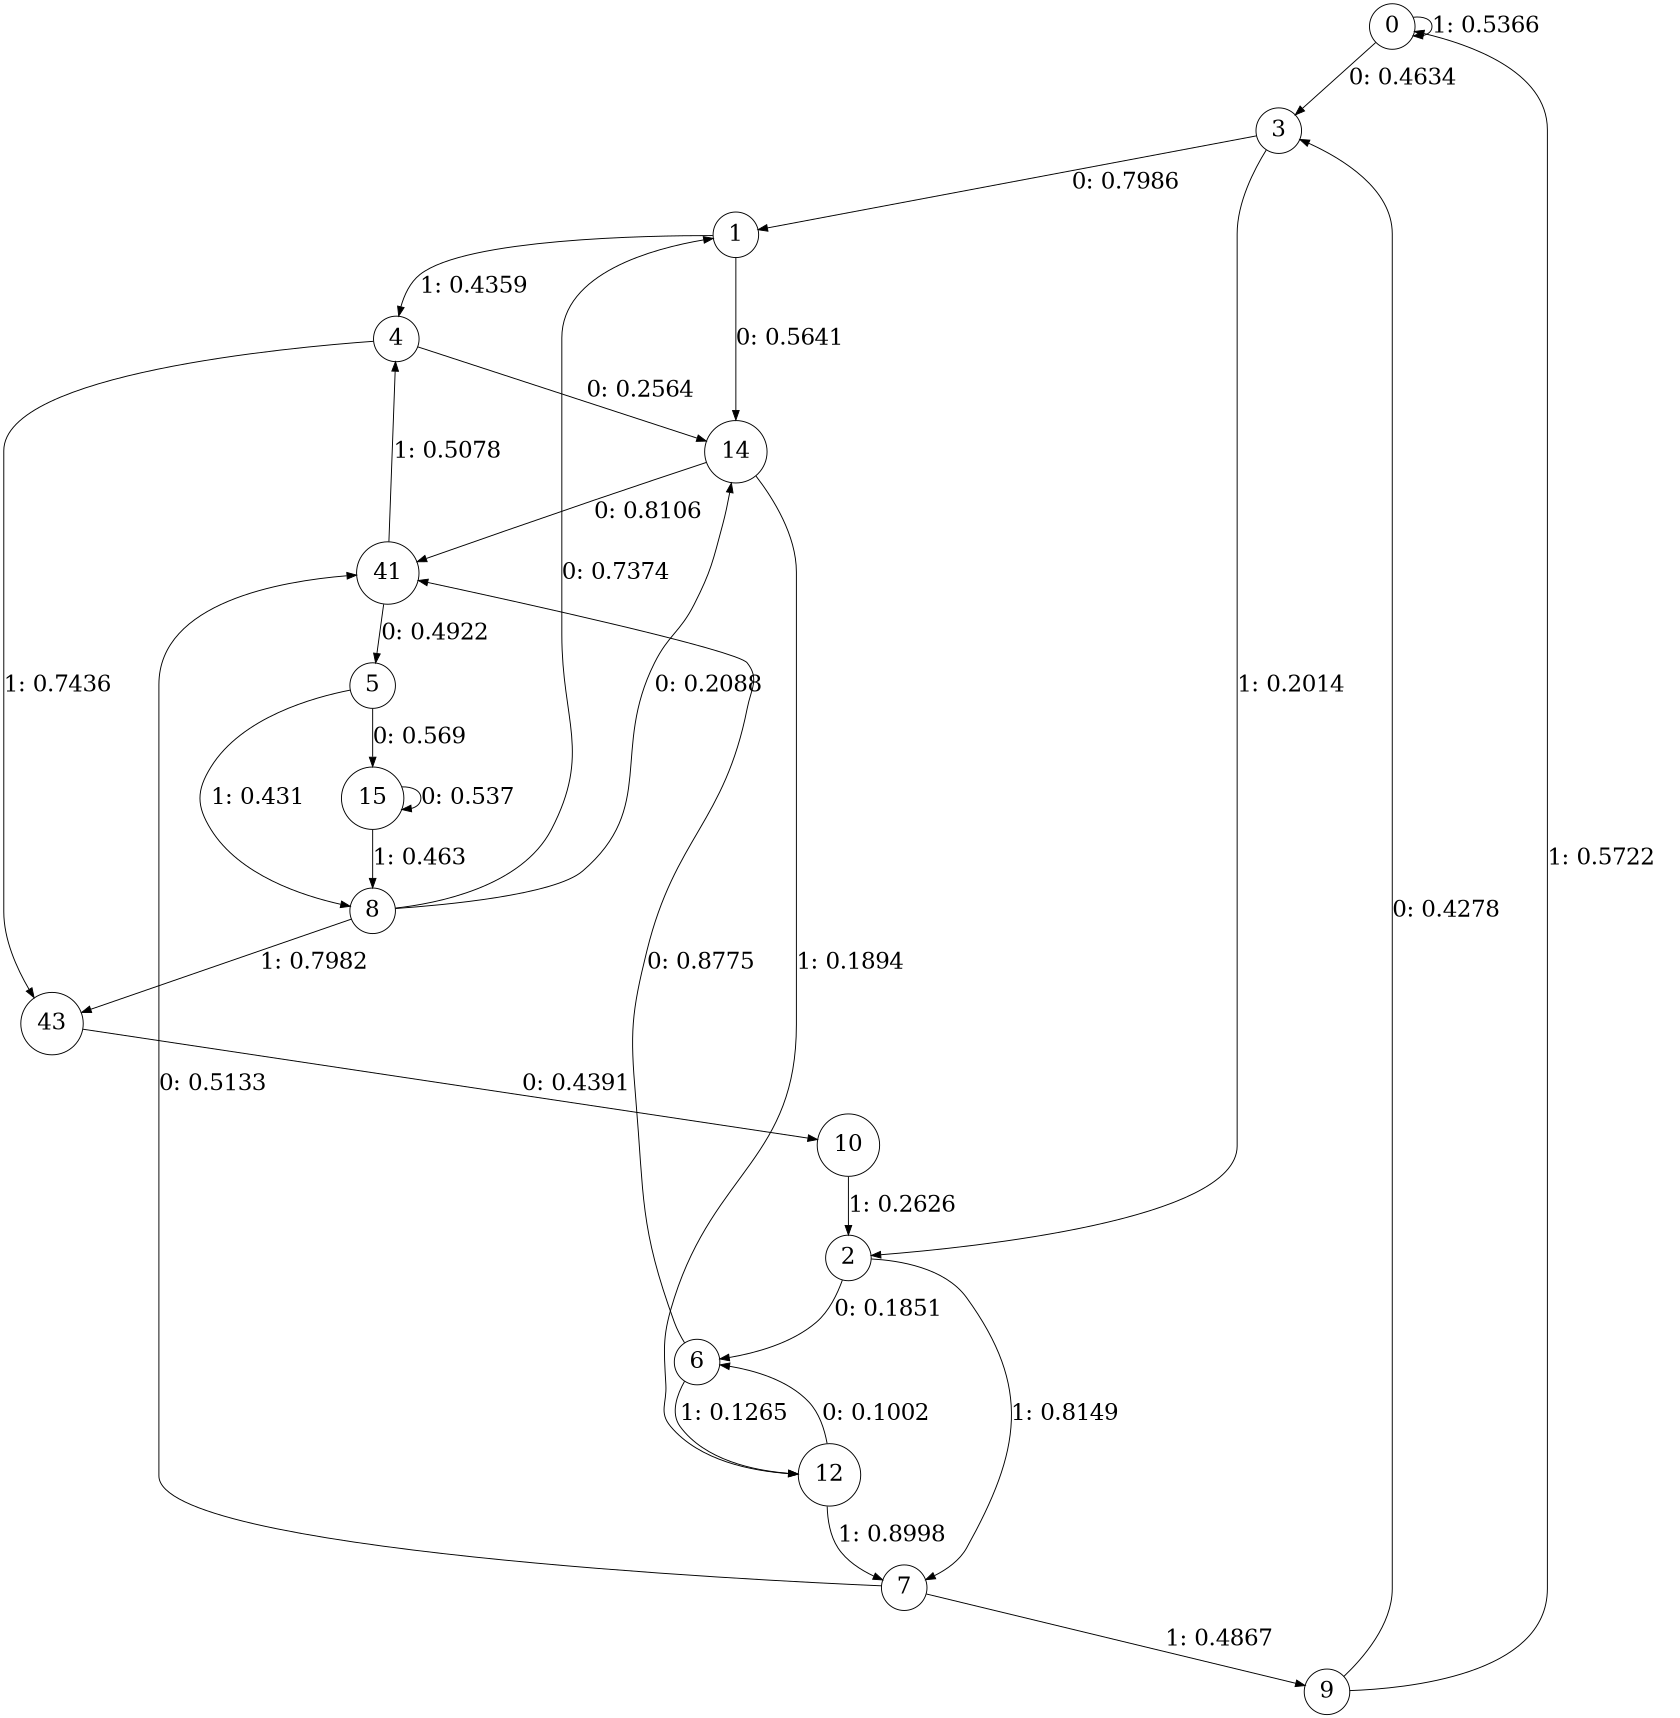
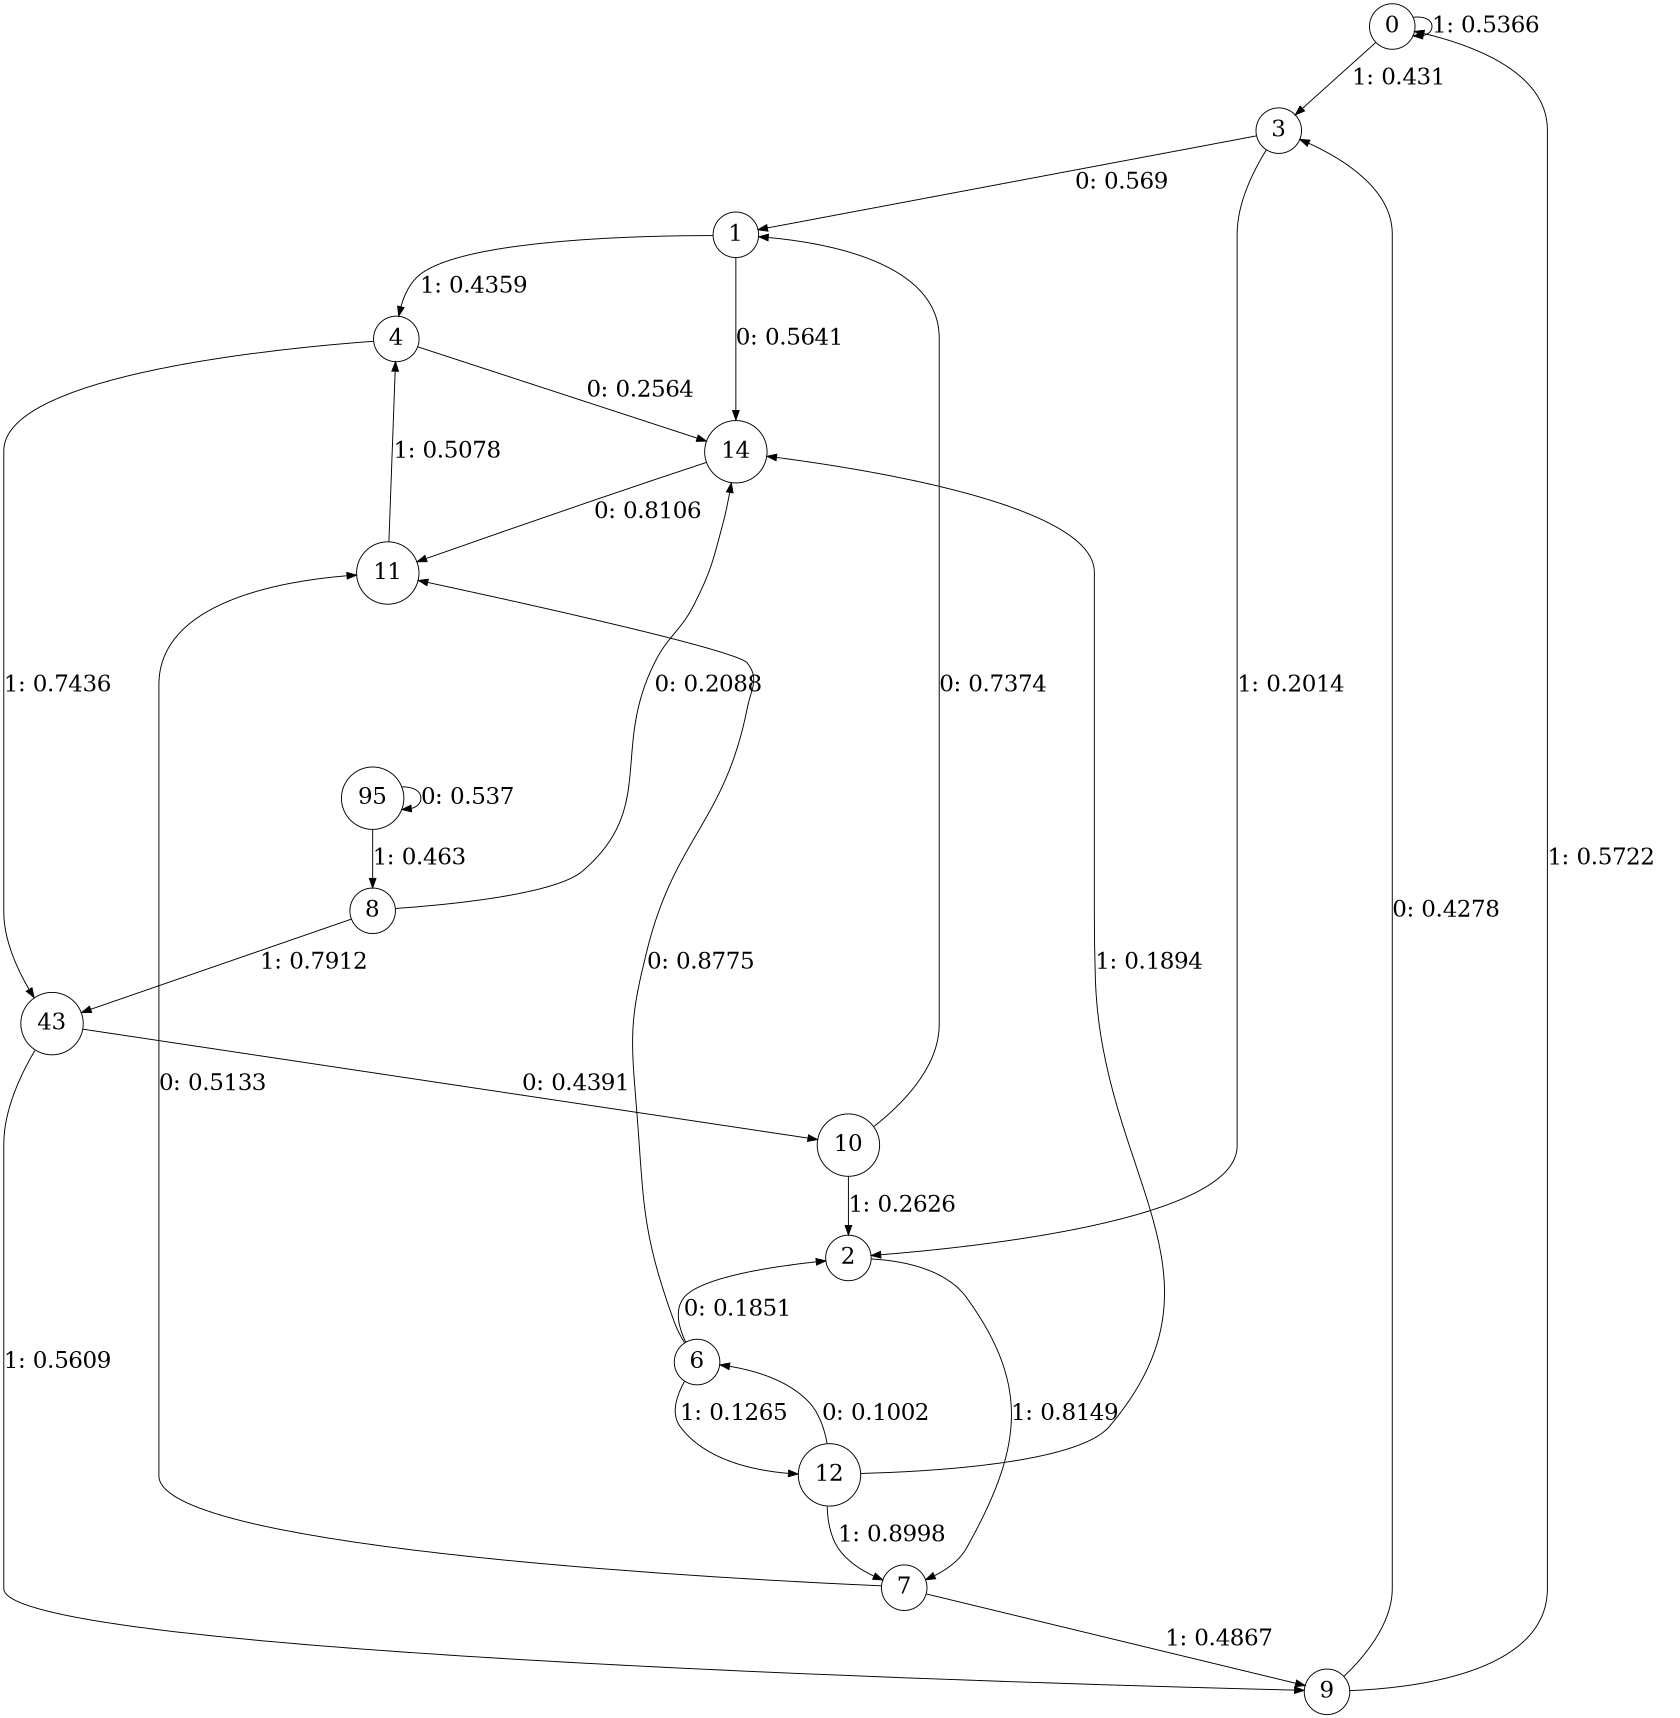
(1413, 79) -> (1413, 79)
(1136, 183) -> (1136, 183)
(388, 573) -> (388, 573)
(562, 583) -> (939, 636)
(373, 686) -> none
(373, 798) -> (373, 798)
(324, 963) -> (324, 963)
(796, 1028) -> (1095, 963)
(798, 1335) -> (725, 1278)
none -> (374, 1650)
